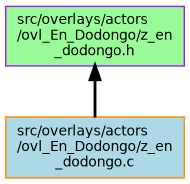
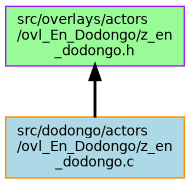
(95, 147) -> (95, 147)
